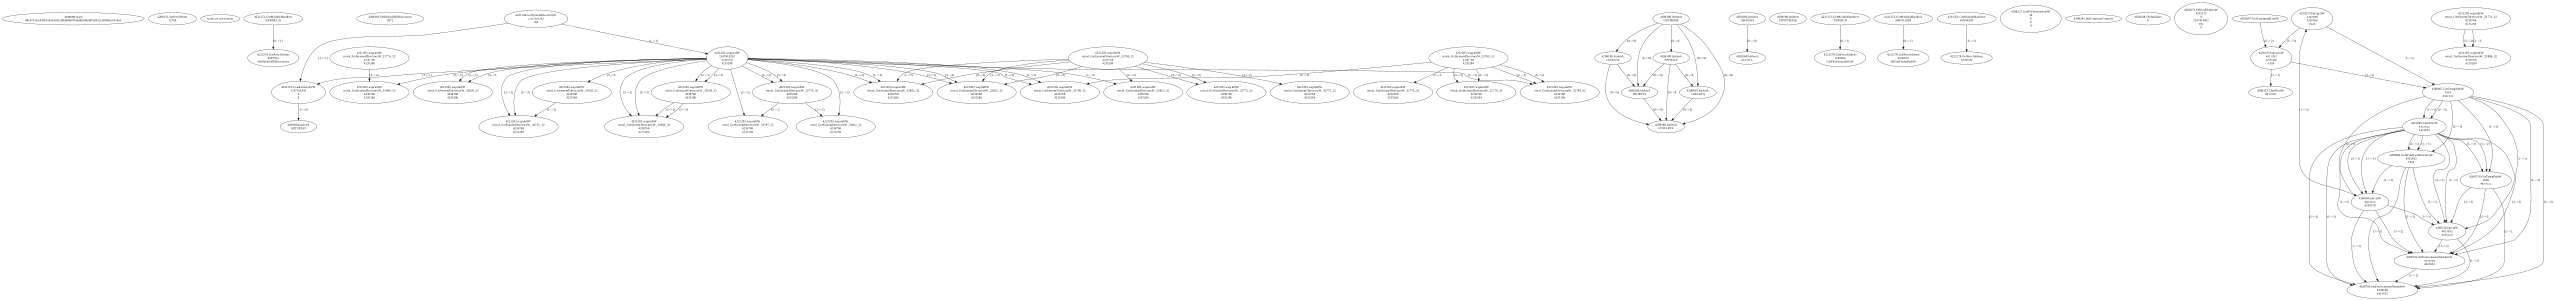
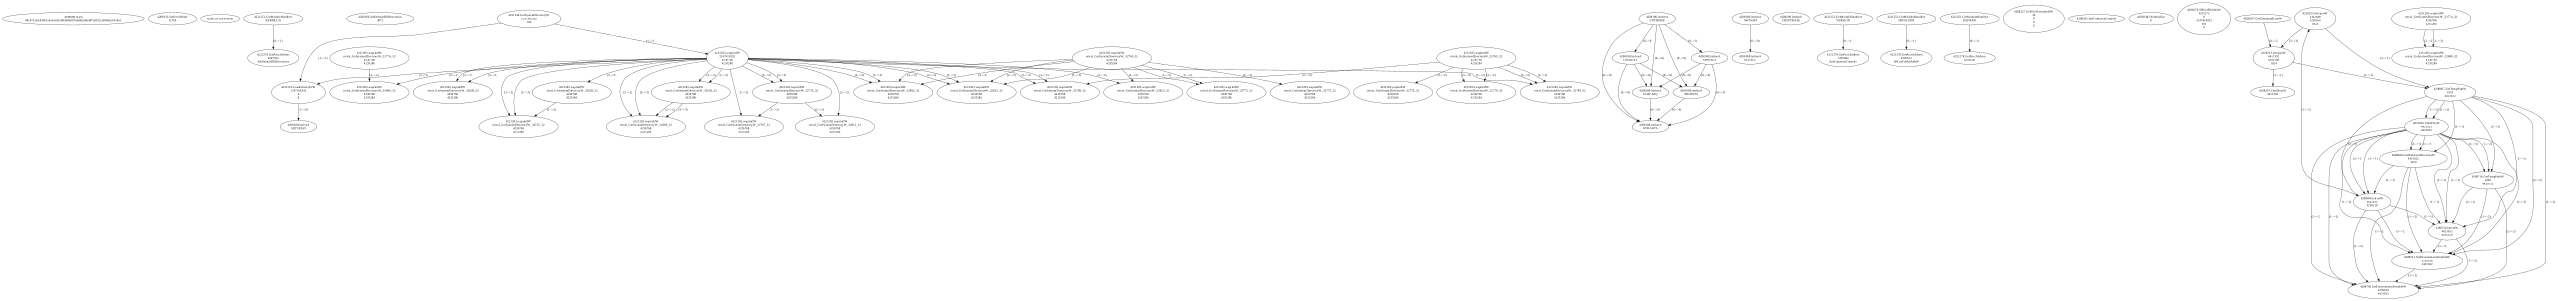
(1840, 58) -> (1843, 58)
none -> (1640, 74)
